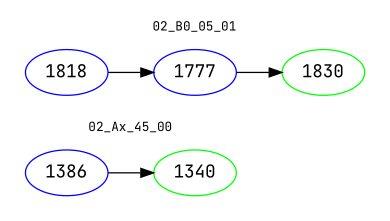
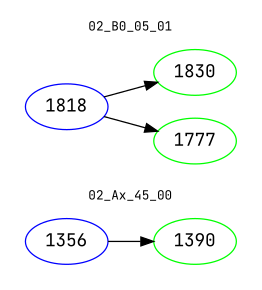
(195, 72) -> (195, 141)
(253, 72) -> (125, 91)
(67, 173) -> (67, 241)
(195, 173) -> (195, 241)
